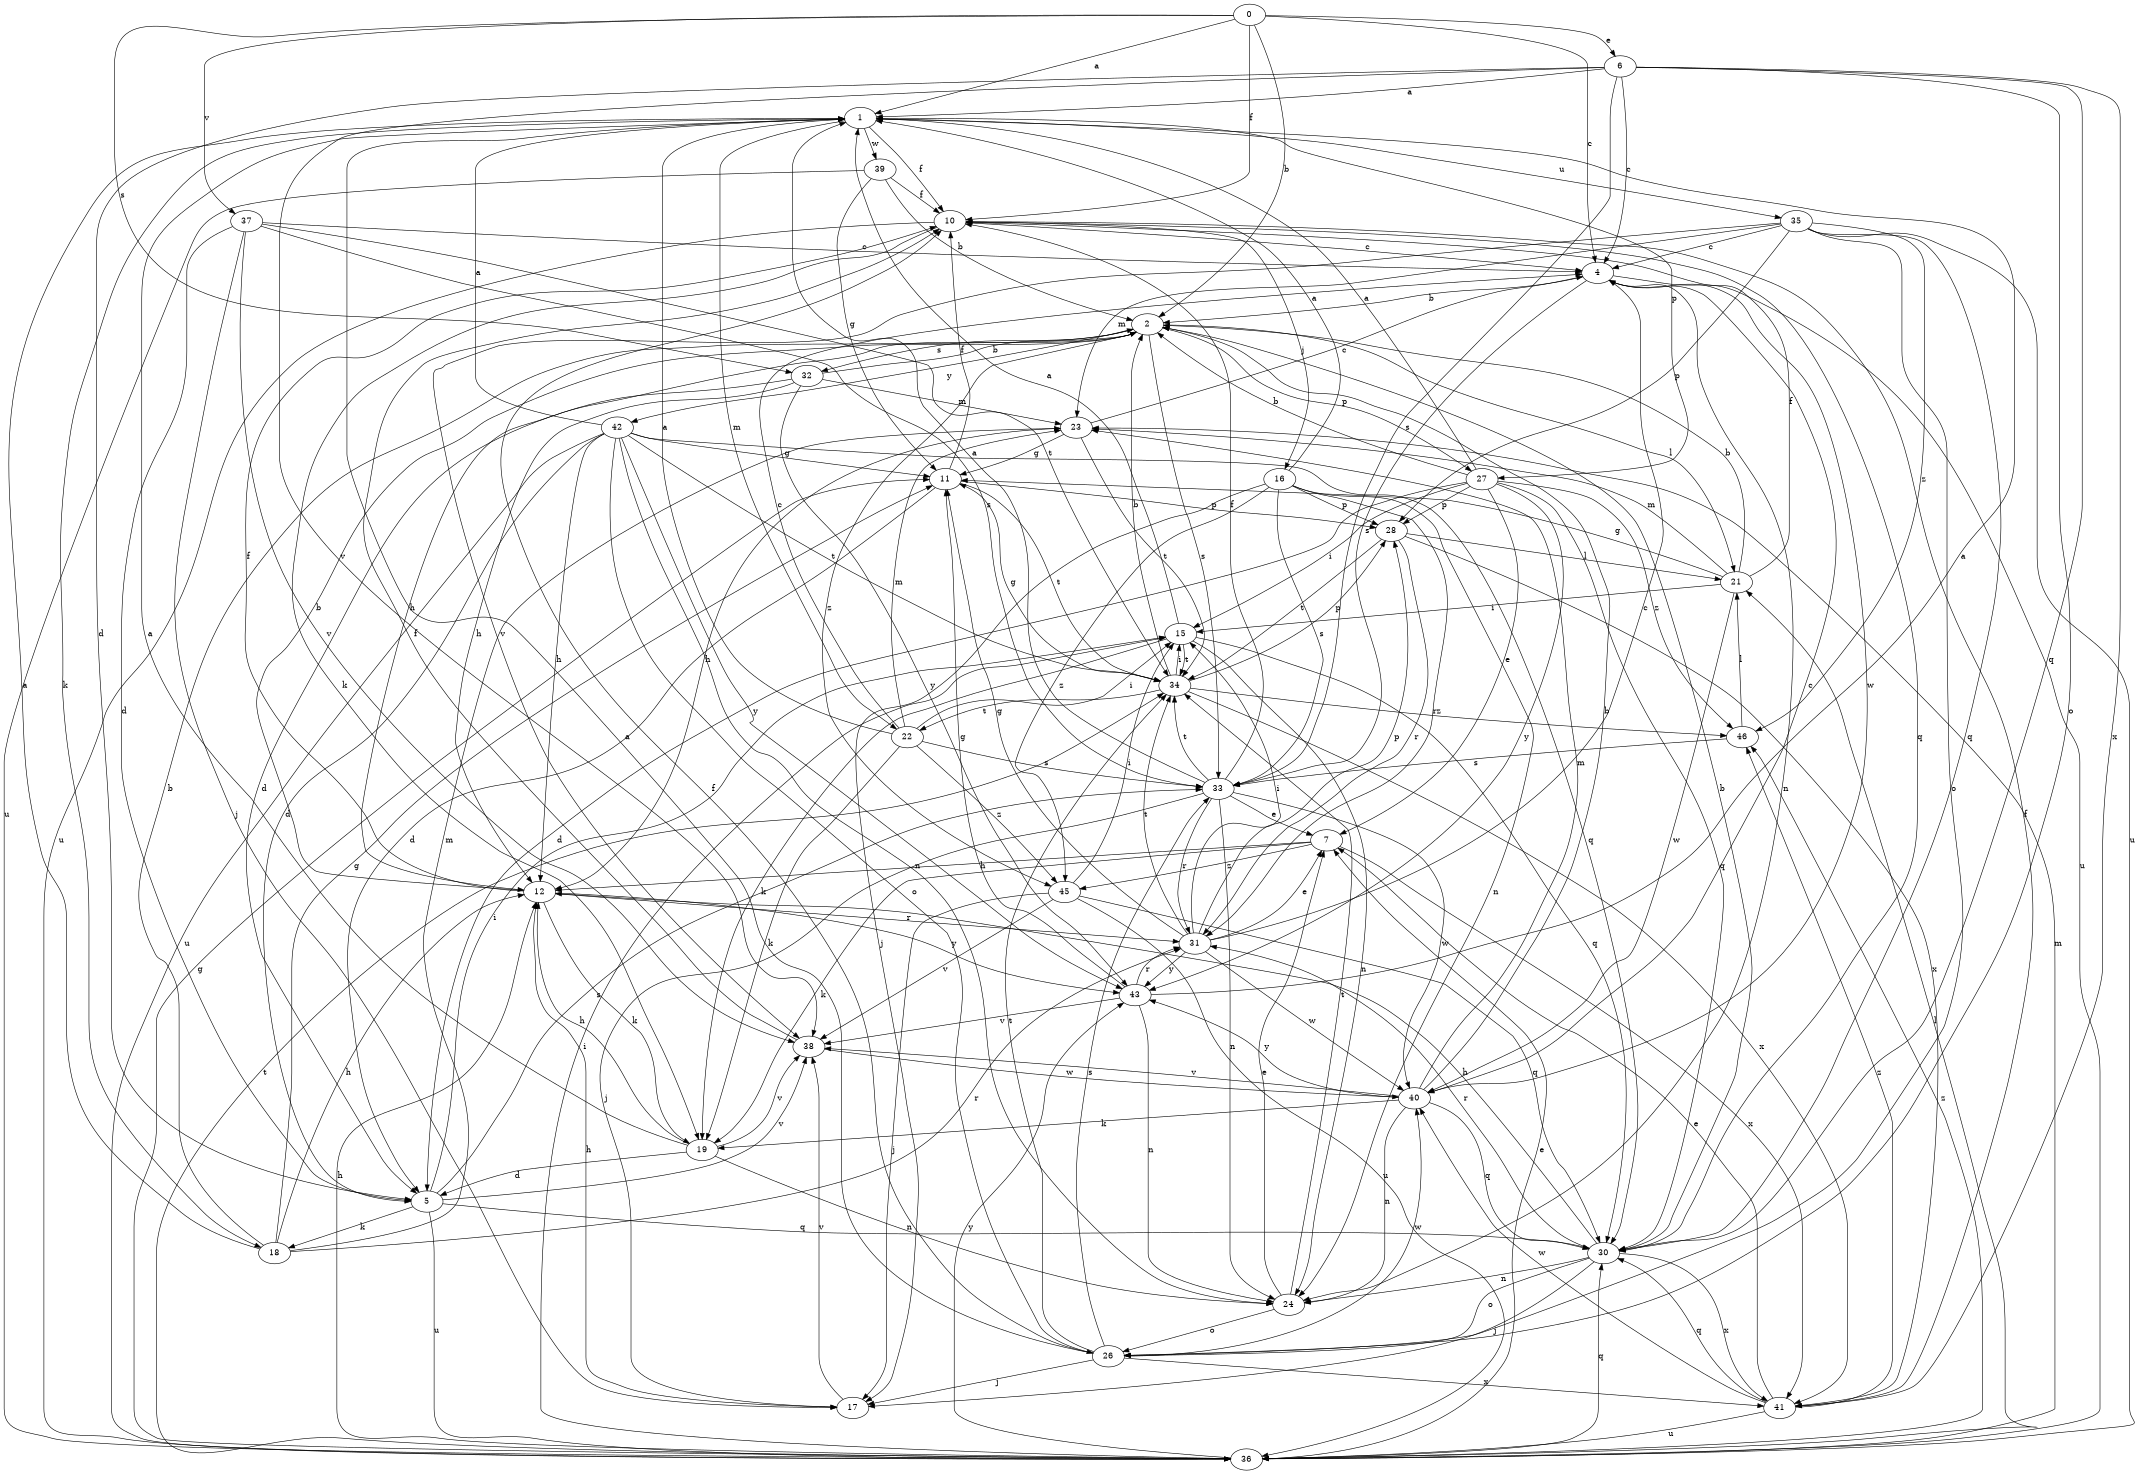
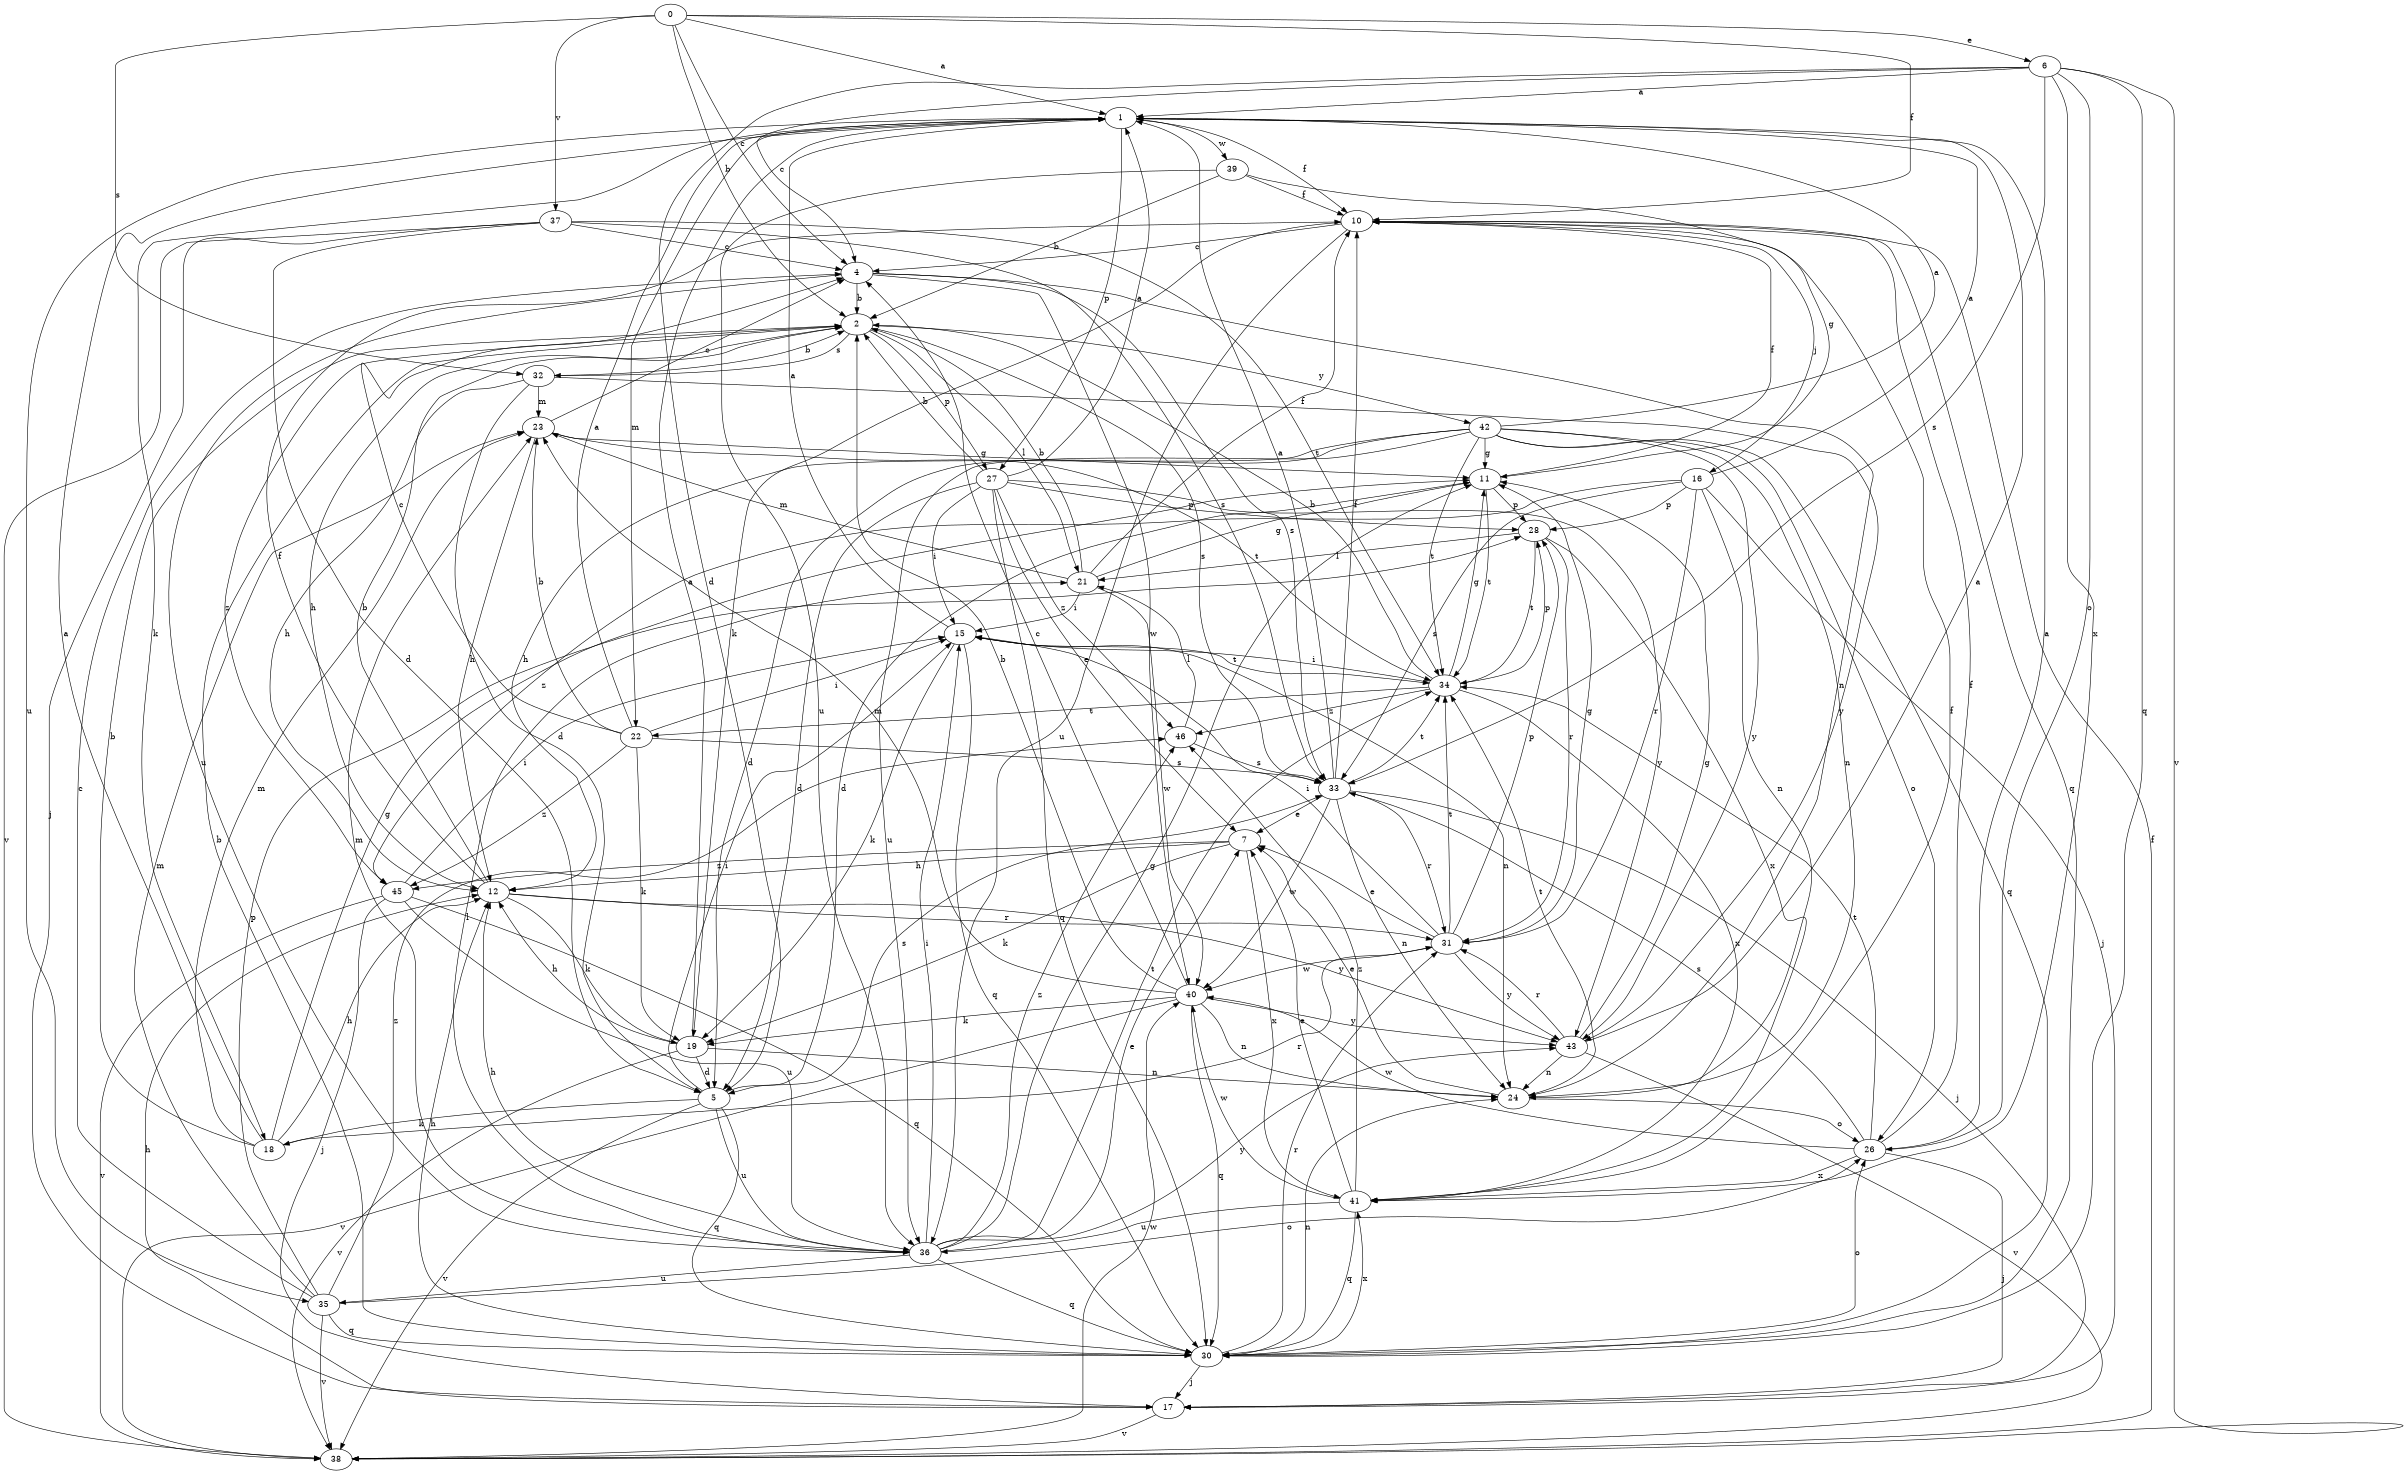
(899, 582) -> (541, 582)
(1588, 739) -> none
(2130, 1159) -> (628, 1279)
